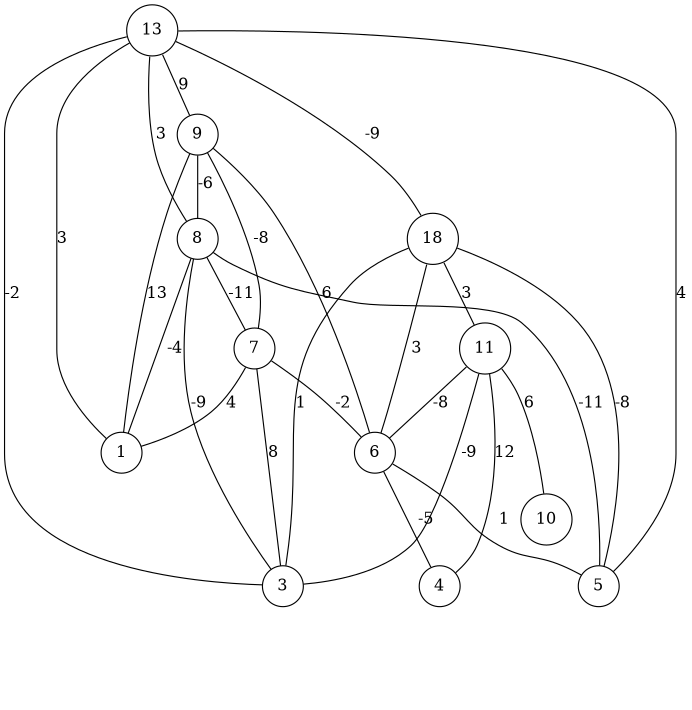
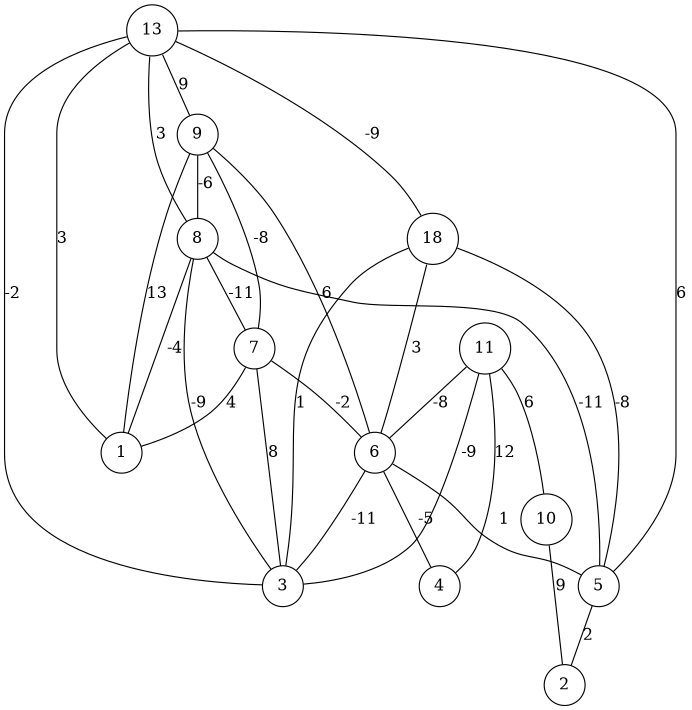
(459, 294) -> none
(682, 294) -> (682, 294)
none -> (333, 522)
none -> (565, 685)
